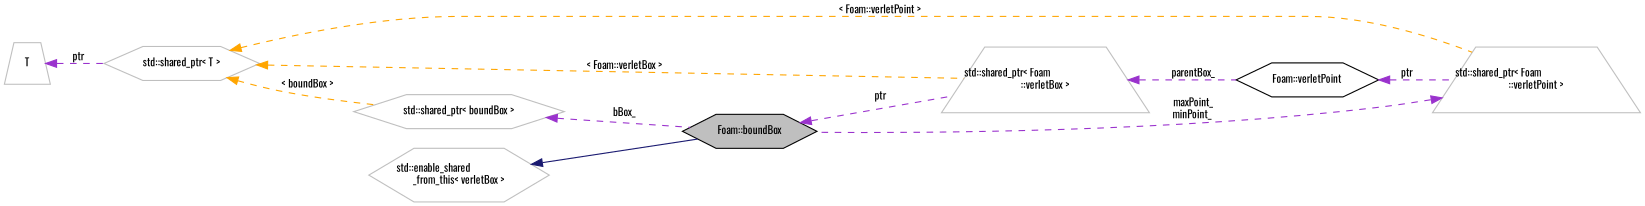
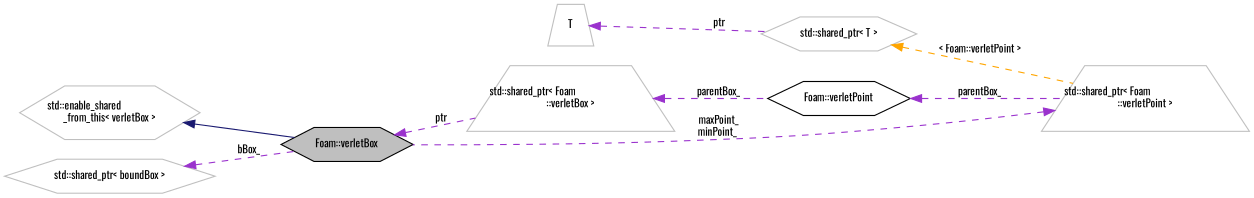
(616, 72) -> none
(1406, 74) -> (979, 92)
(306, 96) -> none
(750, 131) -> (347, 144)
